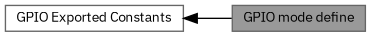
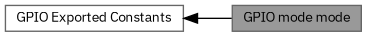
(299, 18) -> (297, 18)
